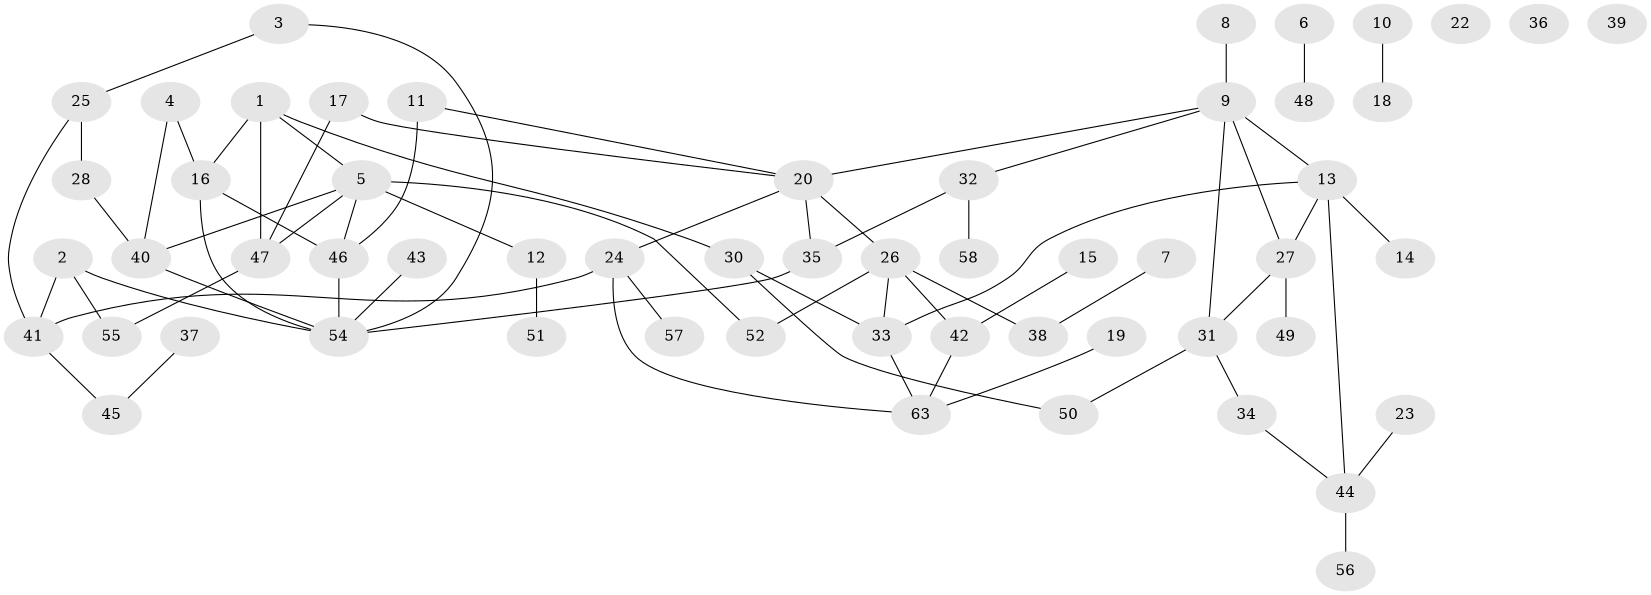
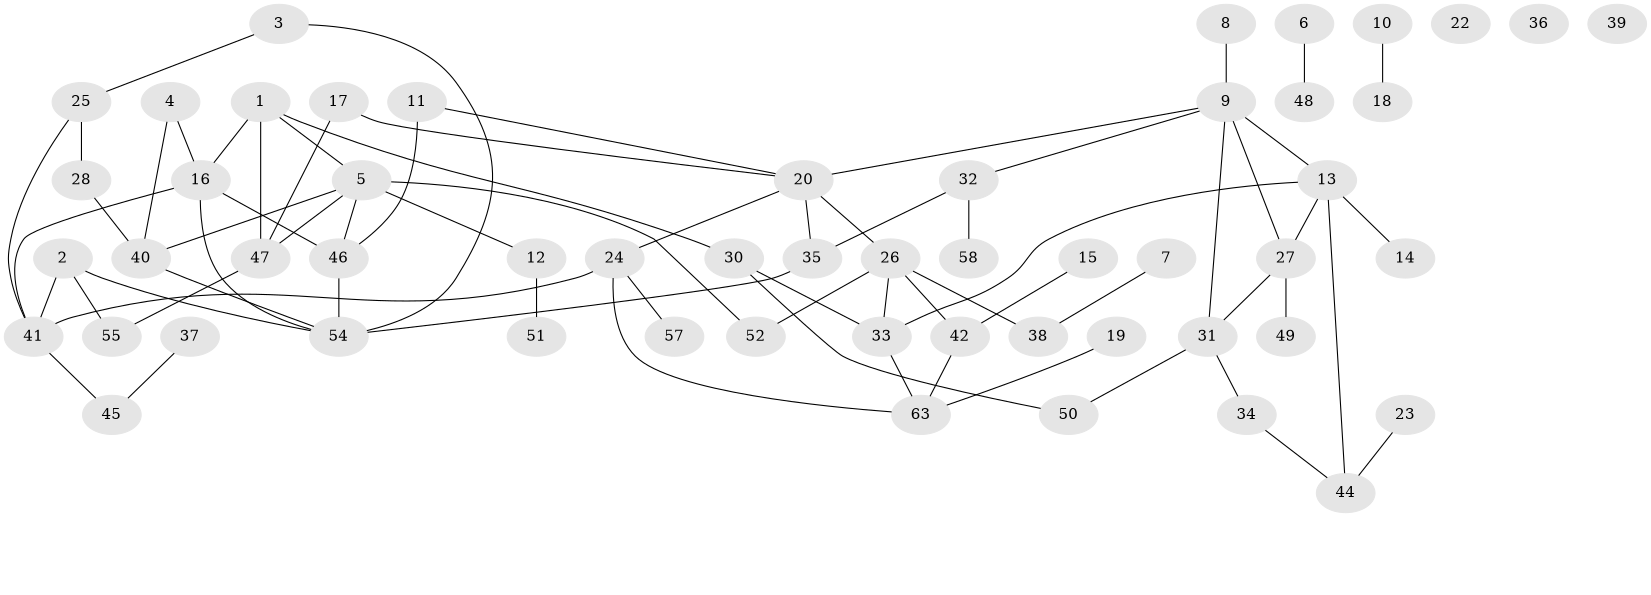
none -> (58, 222)
(417, 258) -> none
(1346, 571) -> none
